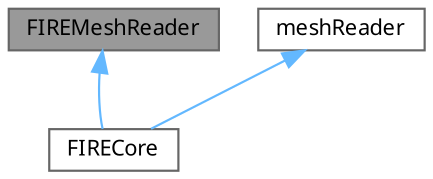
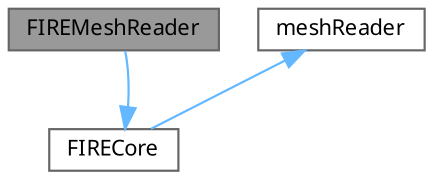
(99, 101) -> (128, 79)
